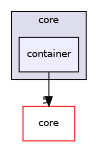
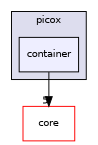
(49, 21) -> (49, 21)
